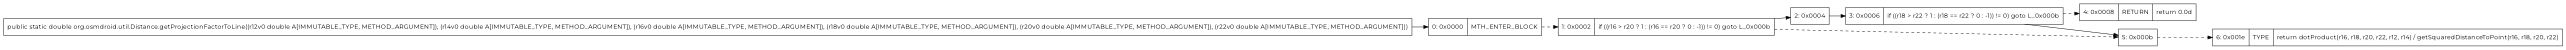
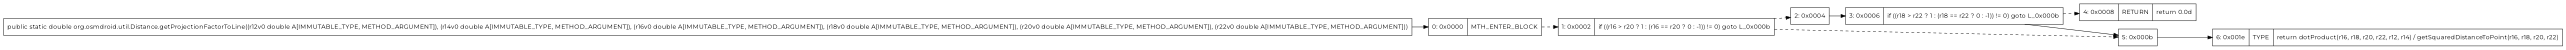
(1780, 18) -> (1780, 18)
(2183, 37) -> (2183, 37)
